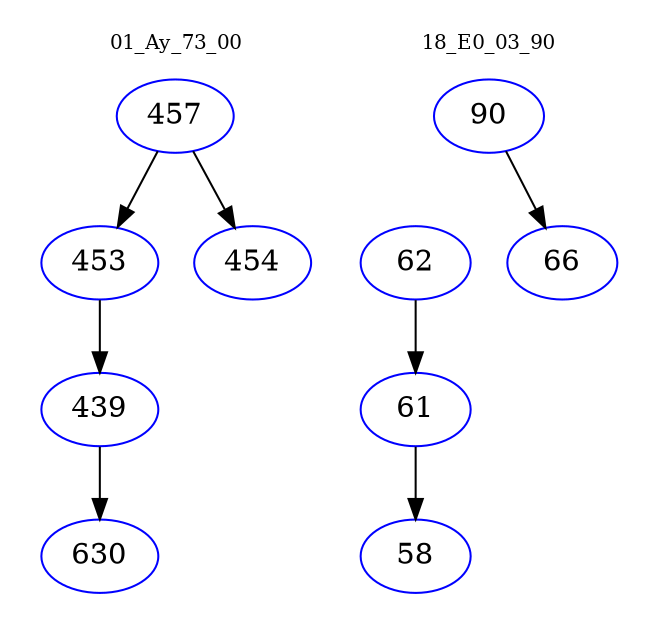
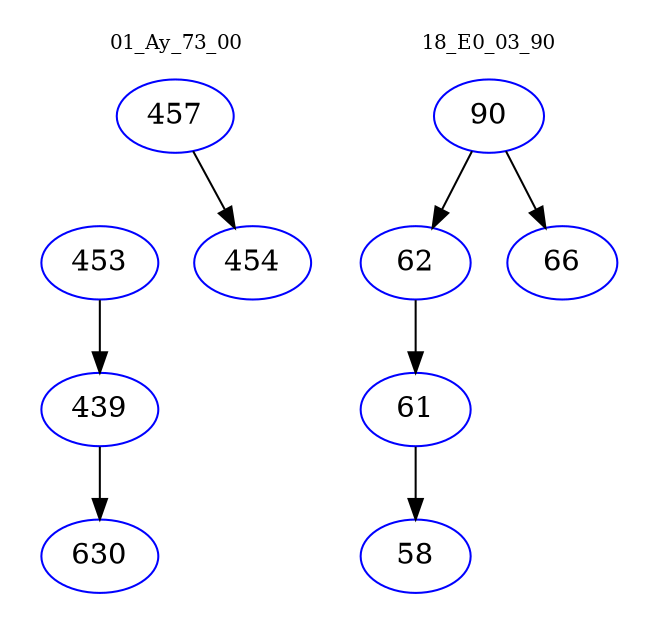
(143, 180) -> none
none -> (457, 180)
